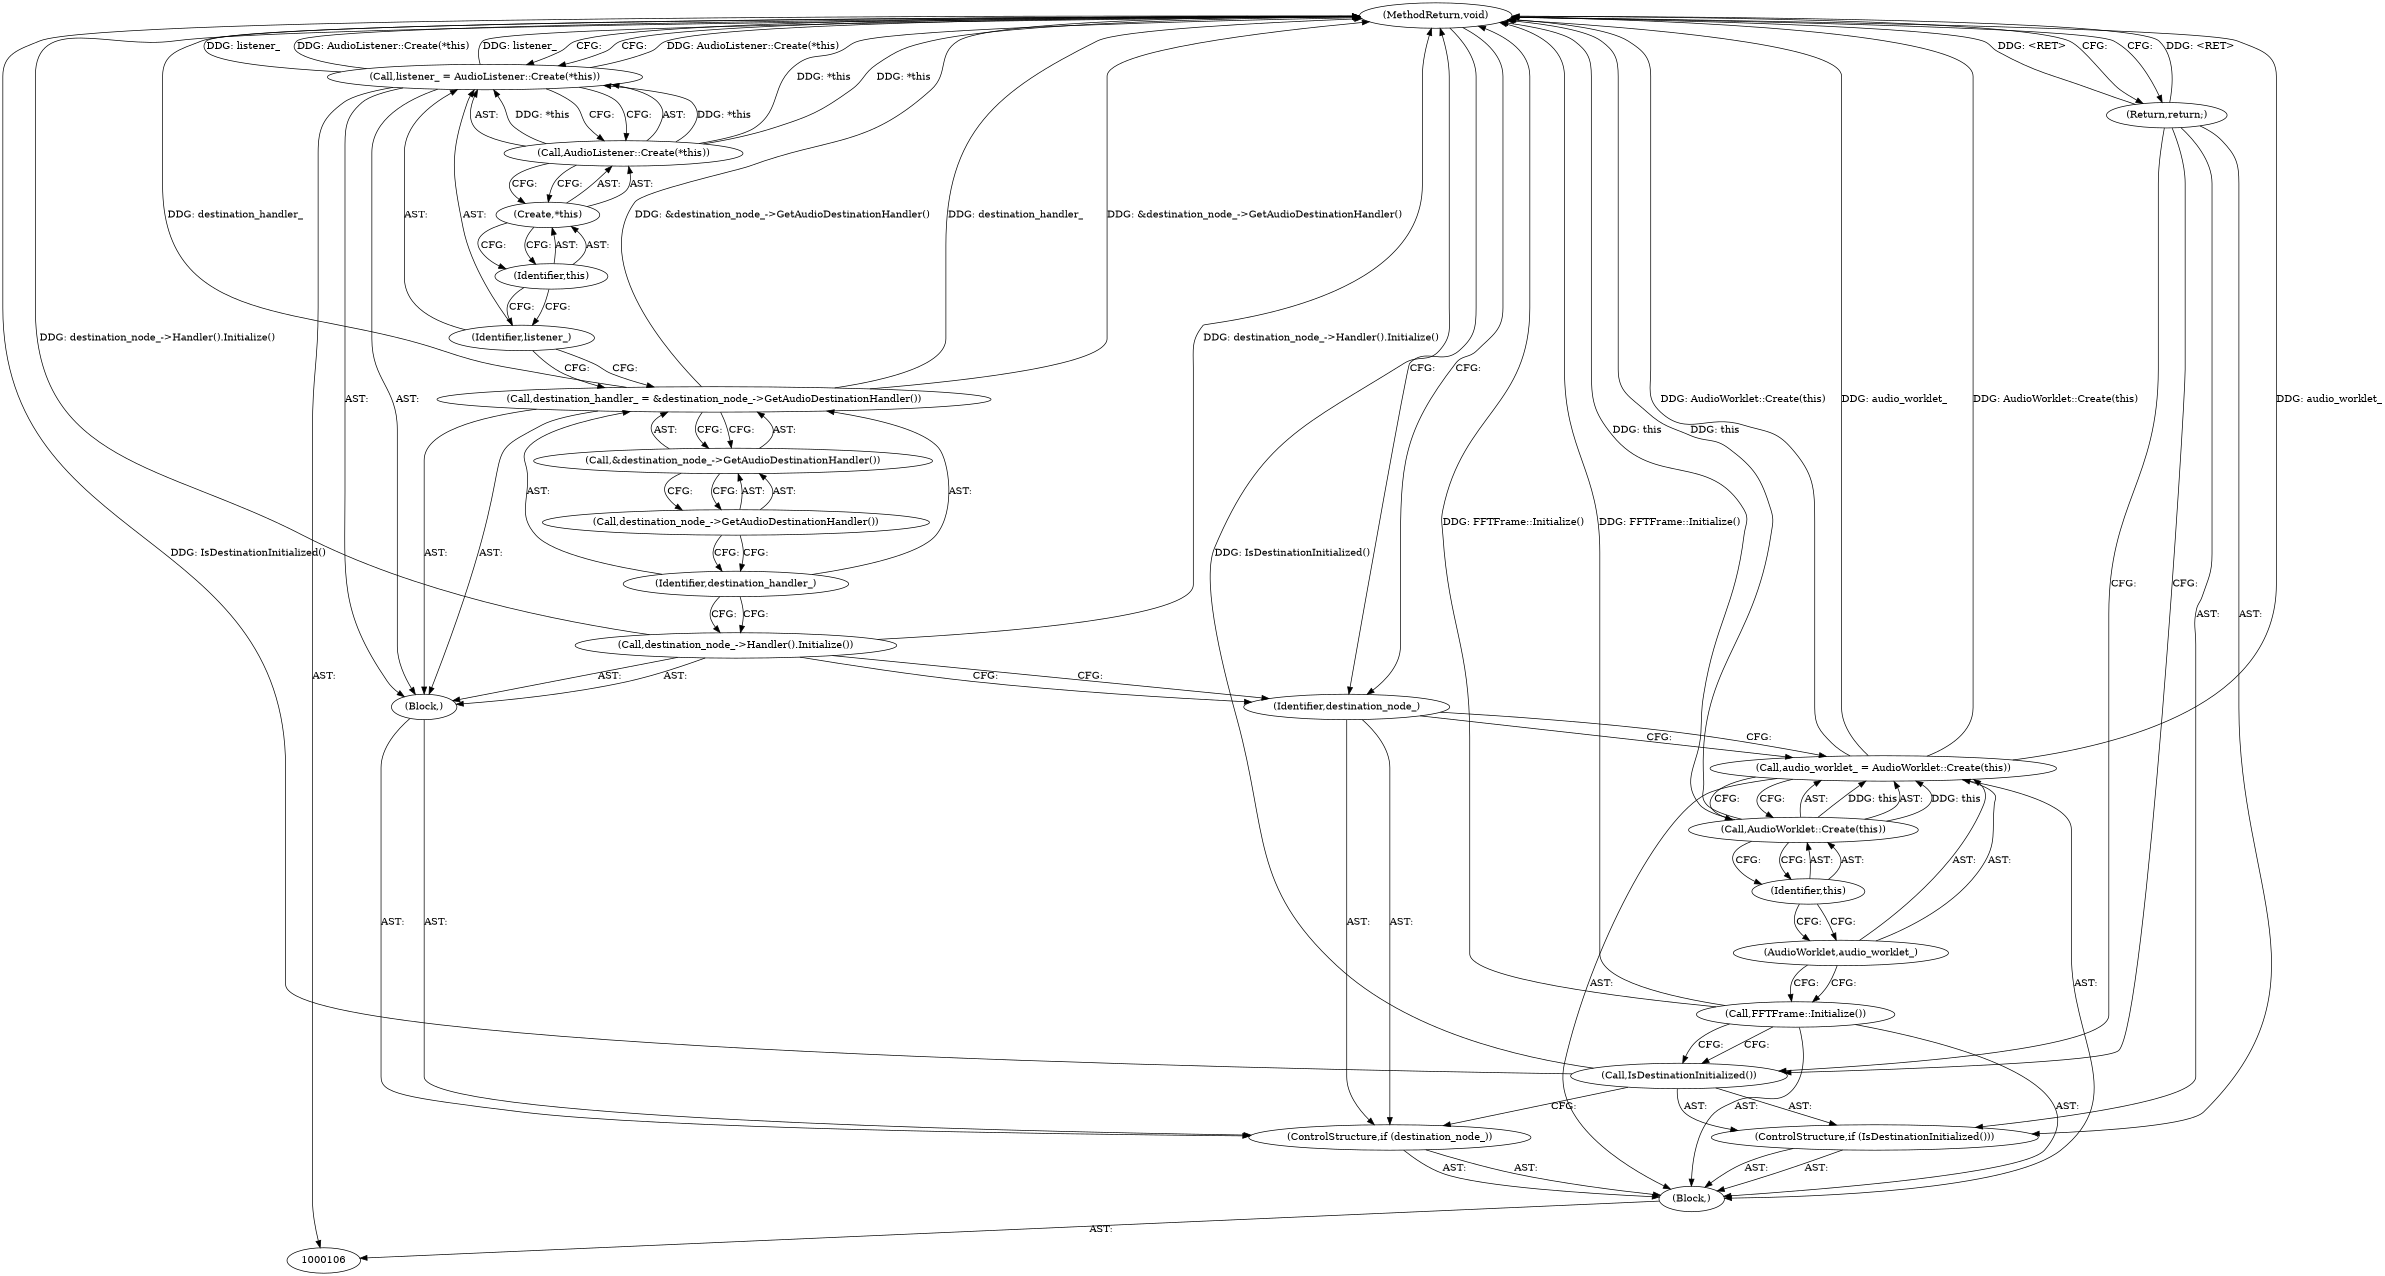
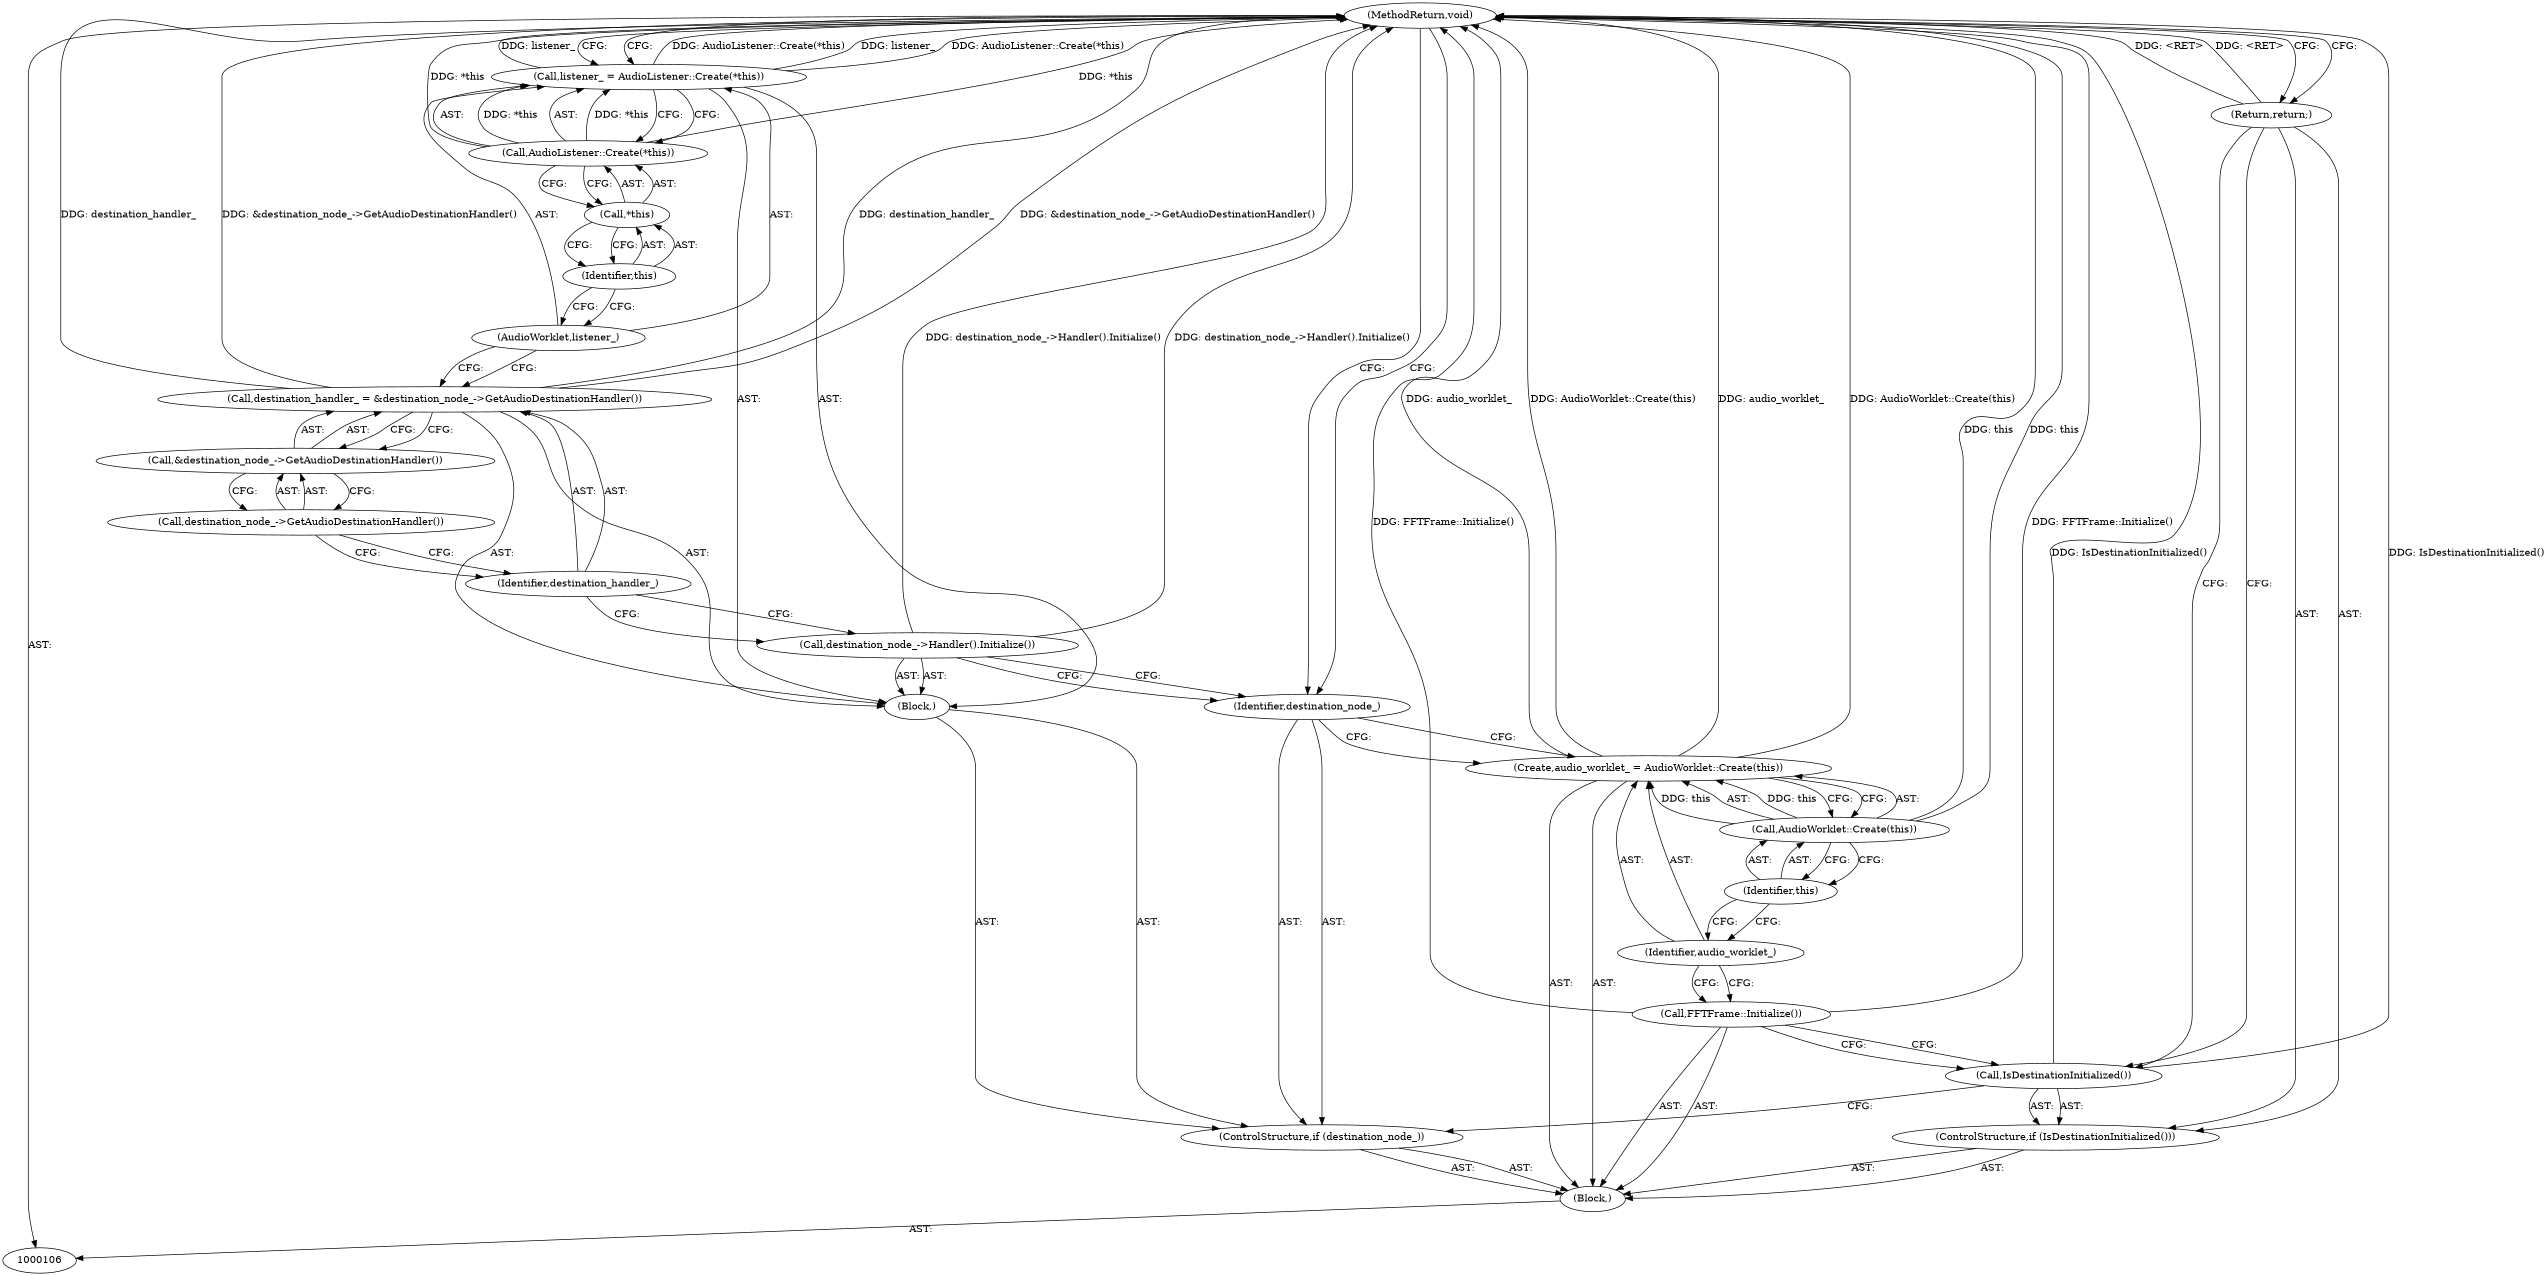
(548, 215) -> (627, 215)
(522, 338) -> (558, 338)
(312, 641) -> (94, 37)
(1883, 768) -> (1649, 768)
(1841, 953) -> (1711, 953)
